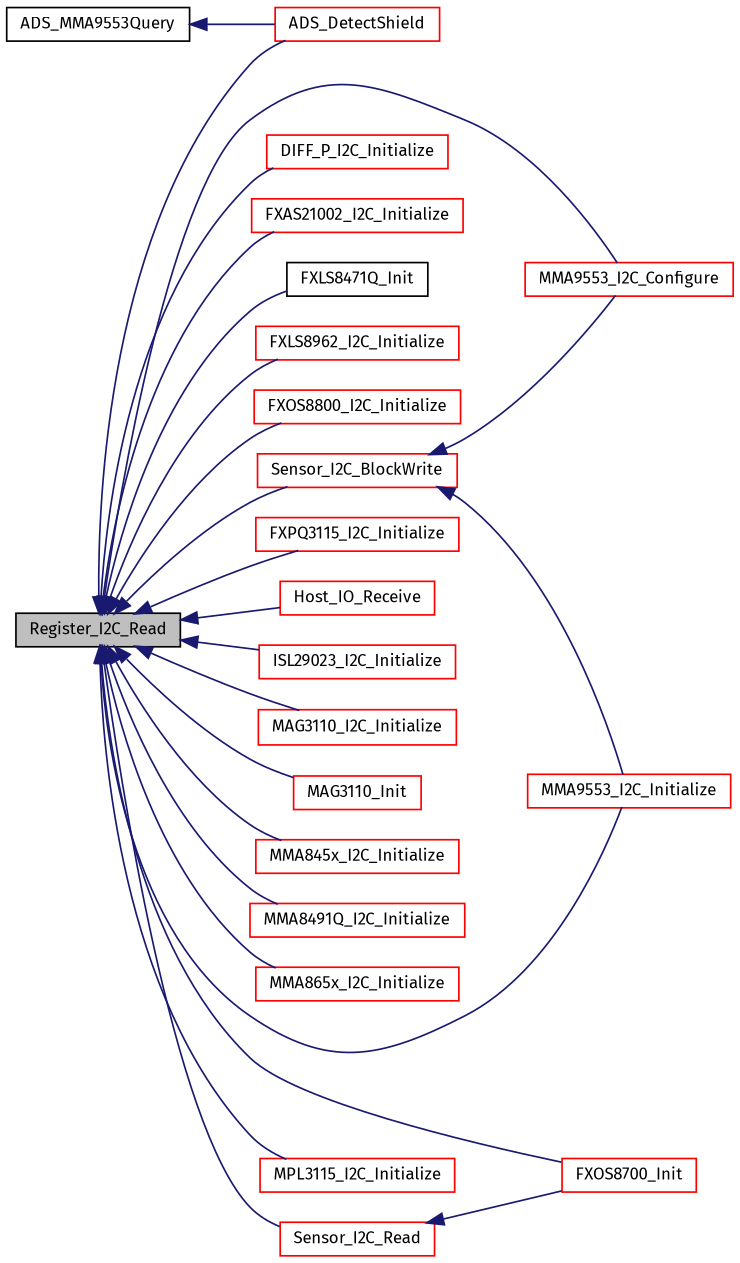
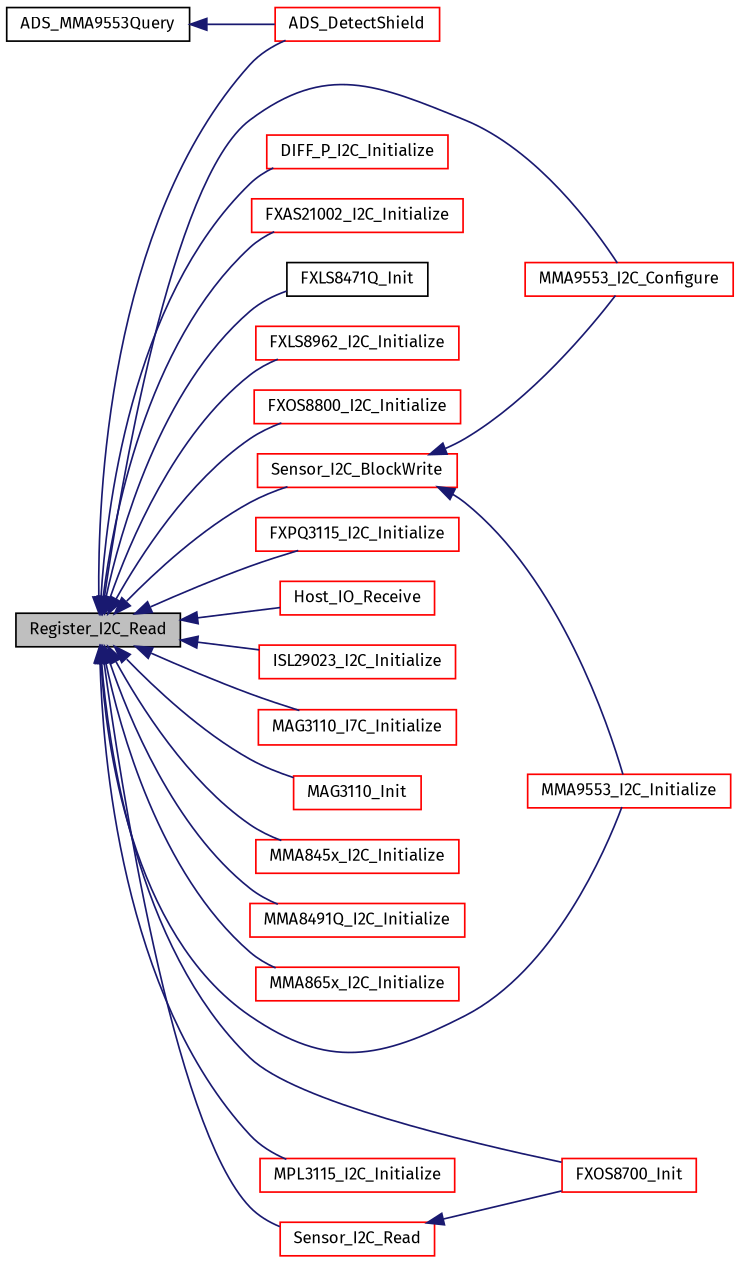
(357, 727) -> (357, 727)
